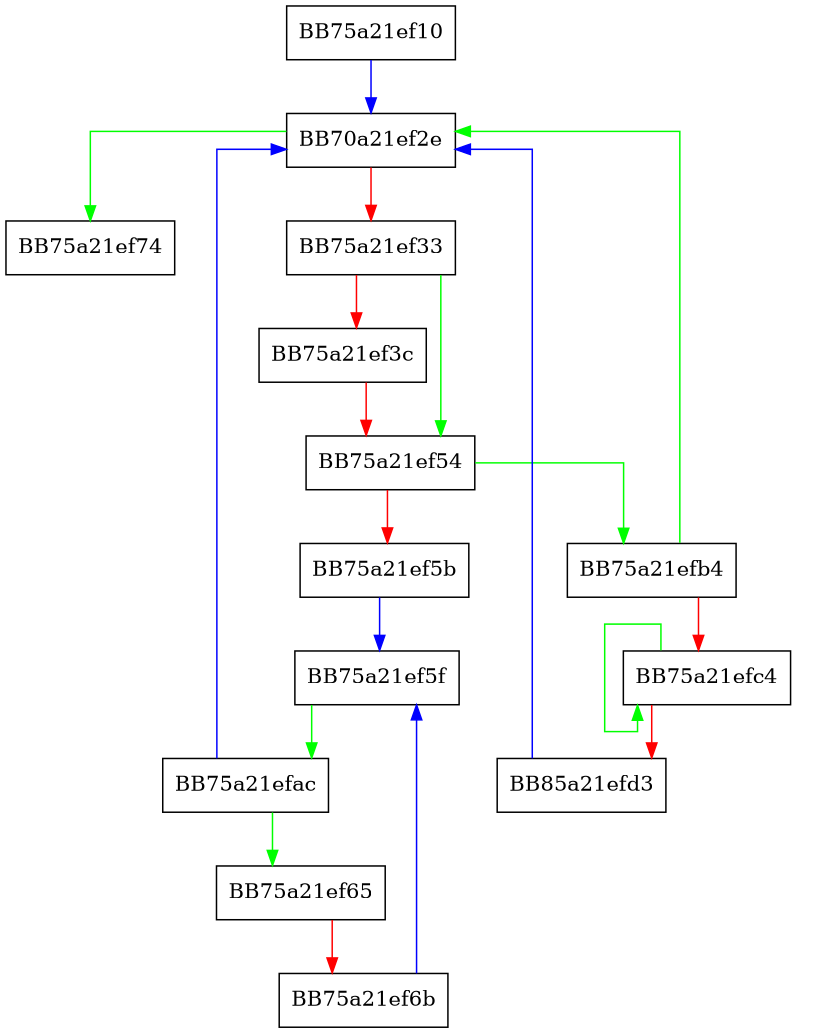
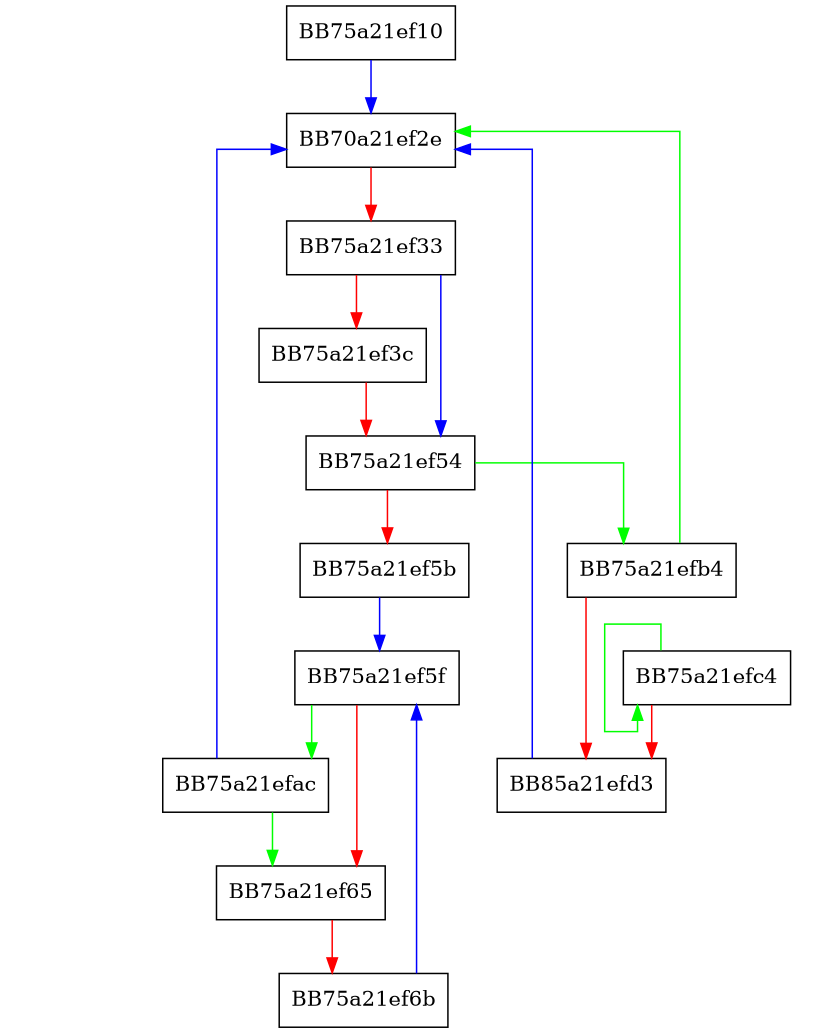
(90, 248) -> none
(441, 348) -> (441, 348)
(698, 616) -> (586, 670)
none -> (357, 778)
